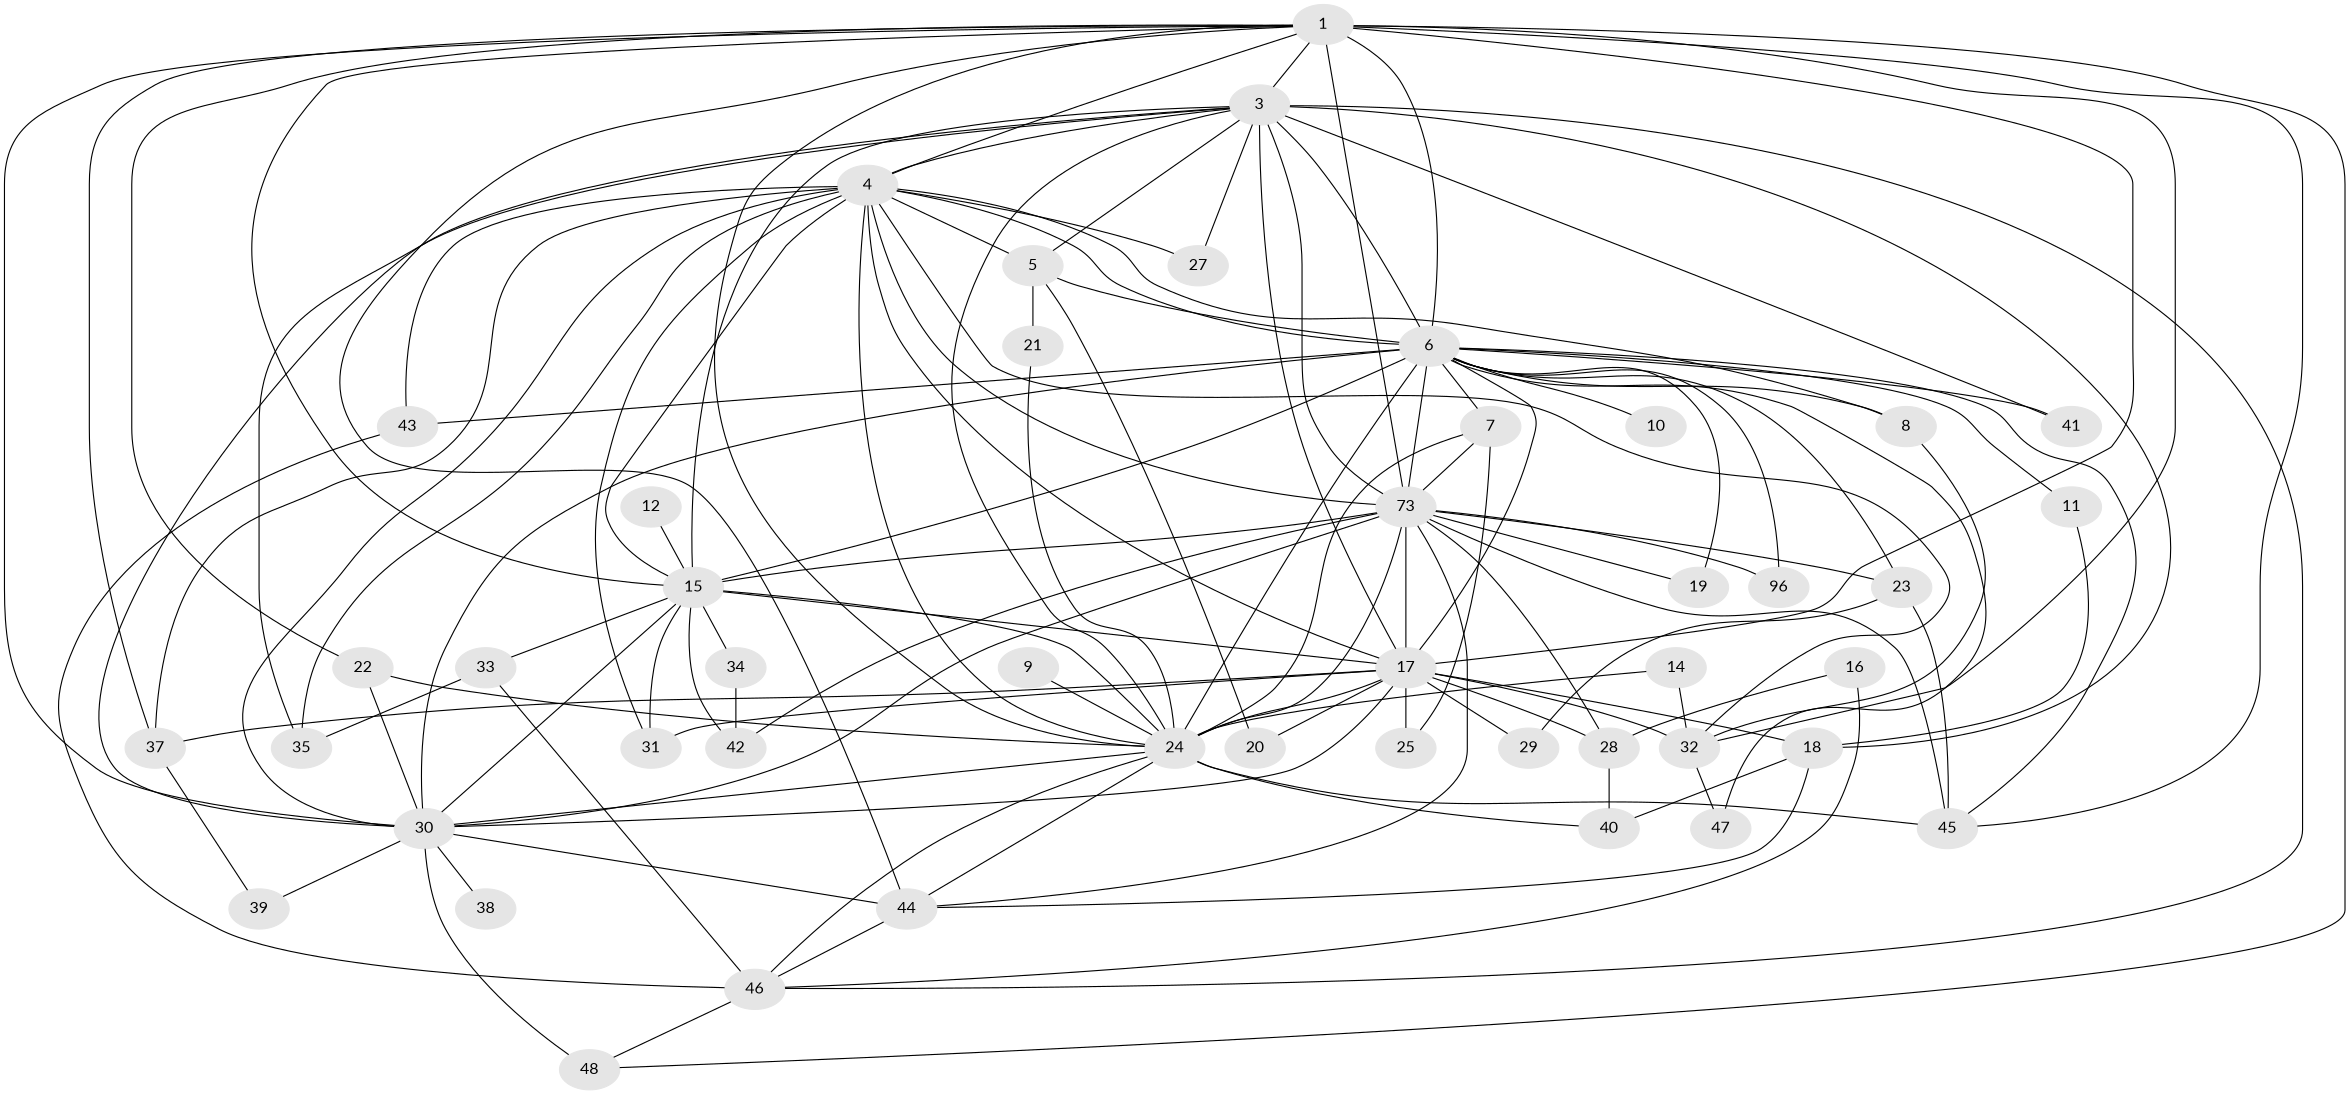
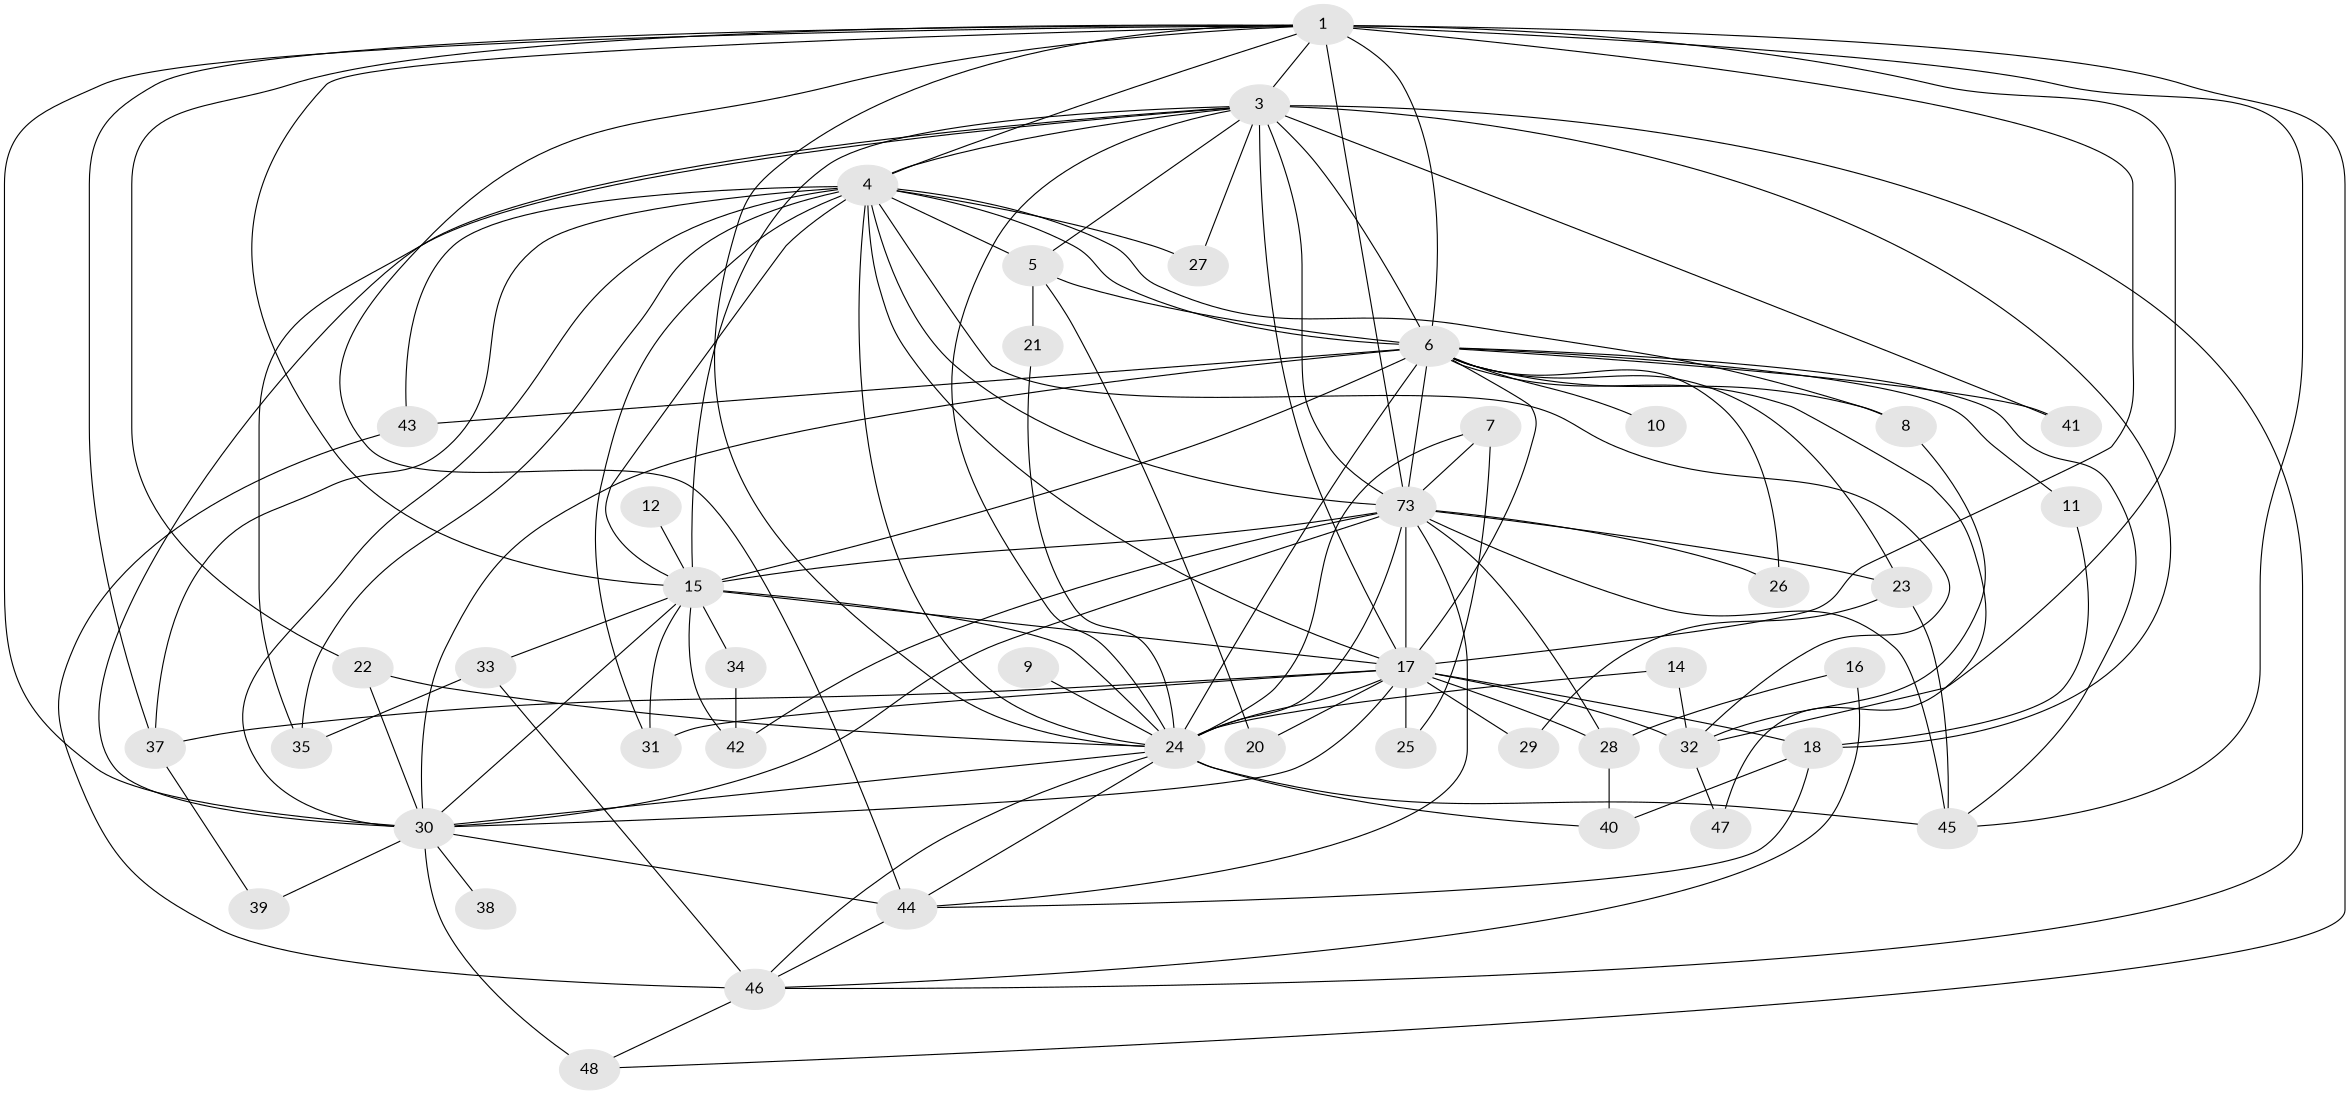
(1460, 386) -> none
(1698, 587) -> none
(1779, 587) -> (1779, 587)
